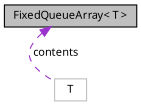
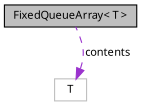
(31, 60) -> (83, 47)
